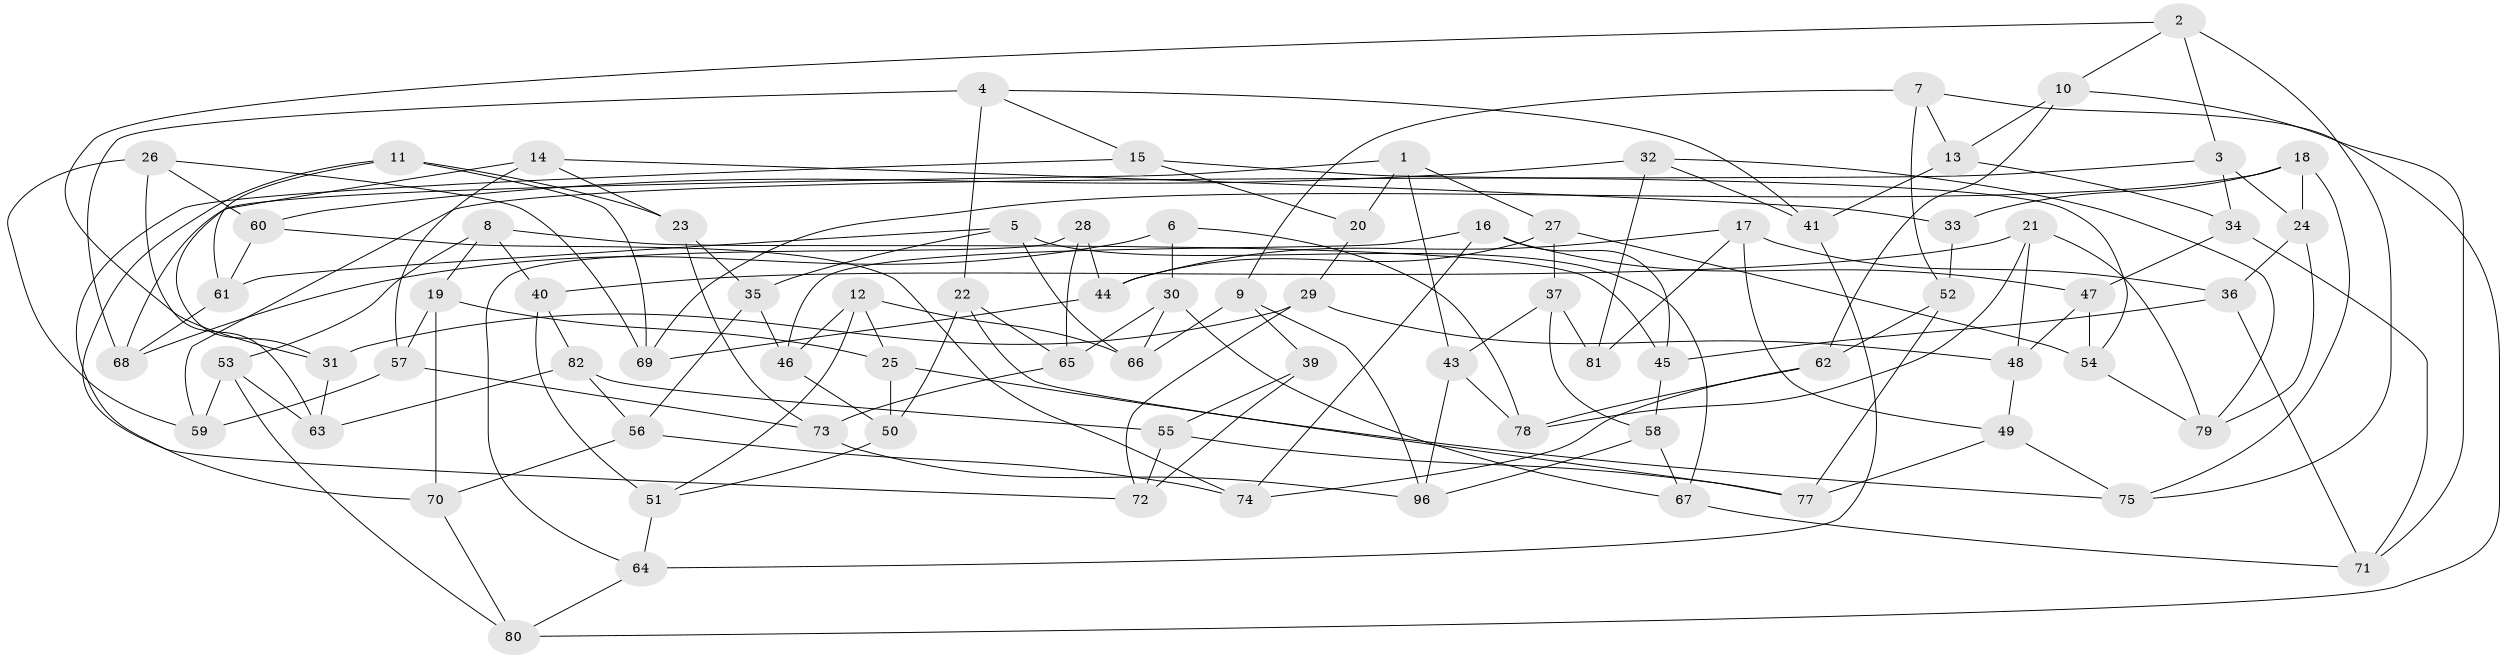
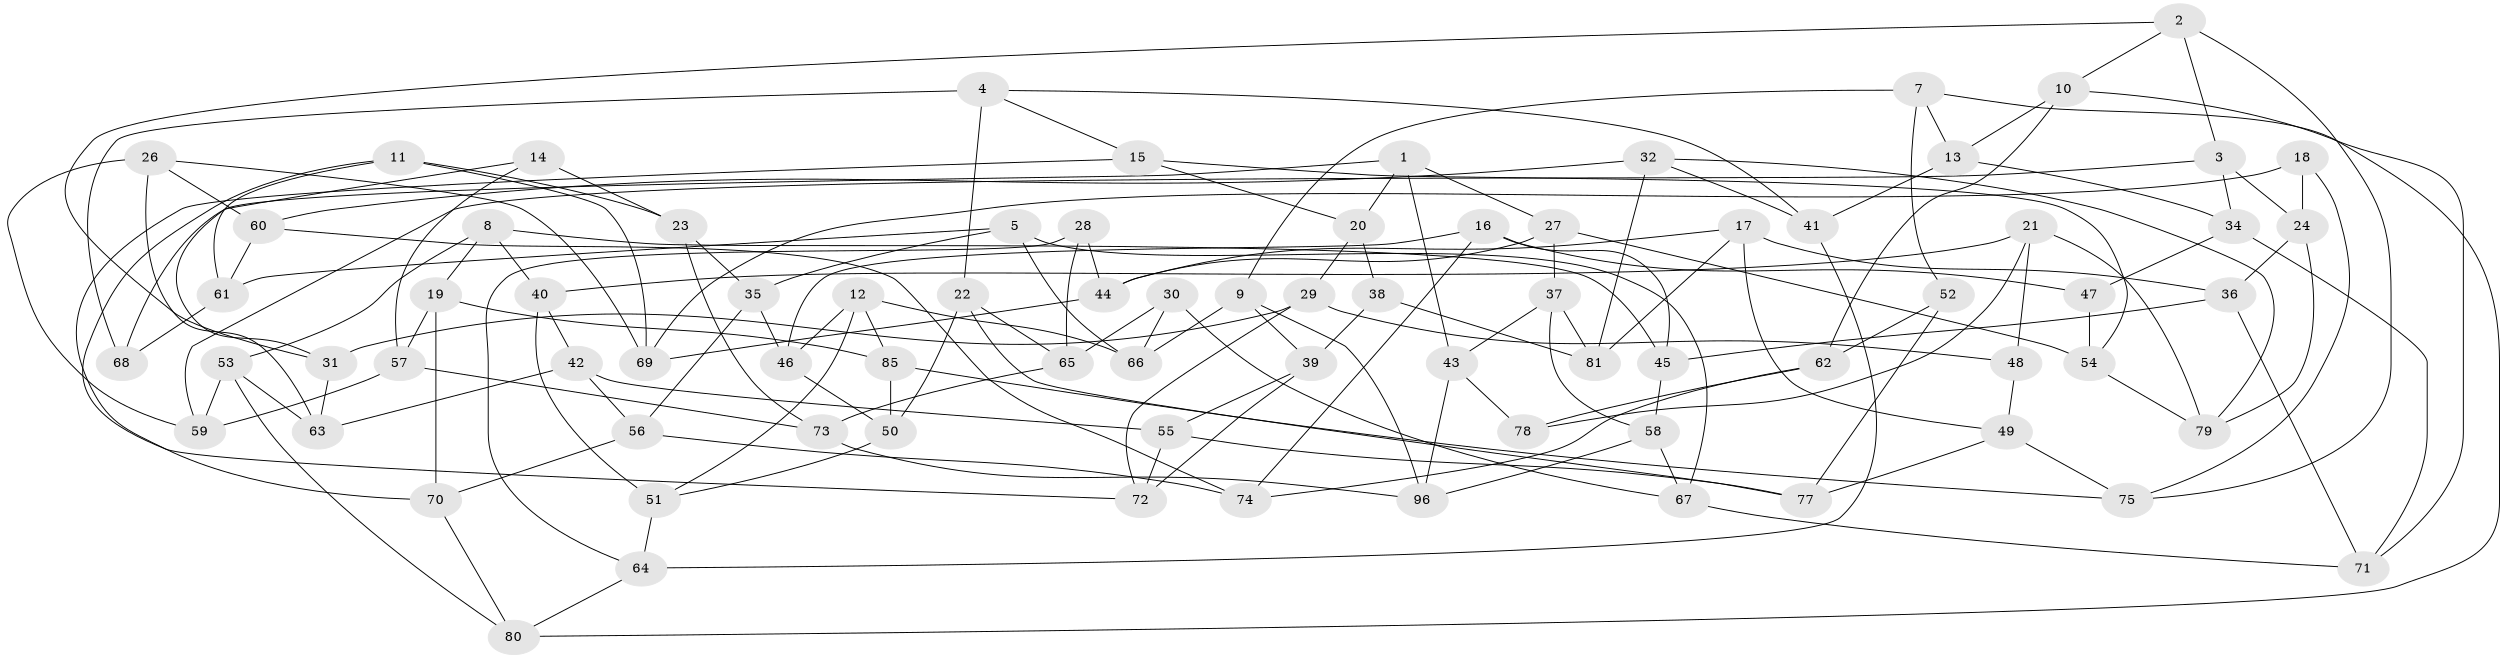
(1172, 226) -> none
(1953, 226) -> none
none -> (1378, 295)
(2053, 329) -> none
(577, 363) -> (577, 363)
(891, 363) -> (891, 363)
